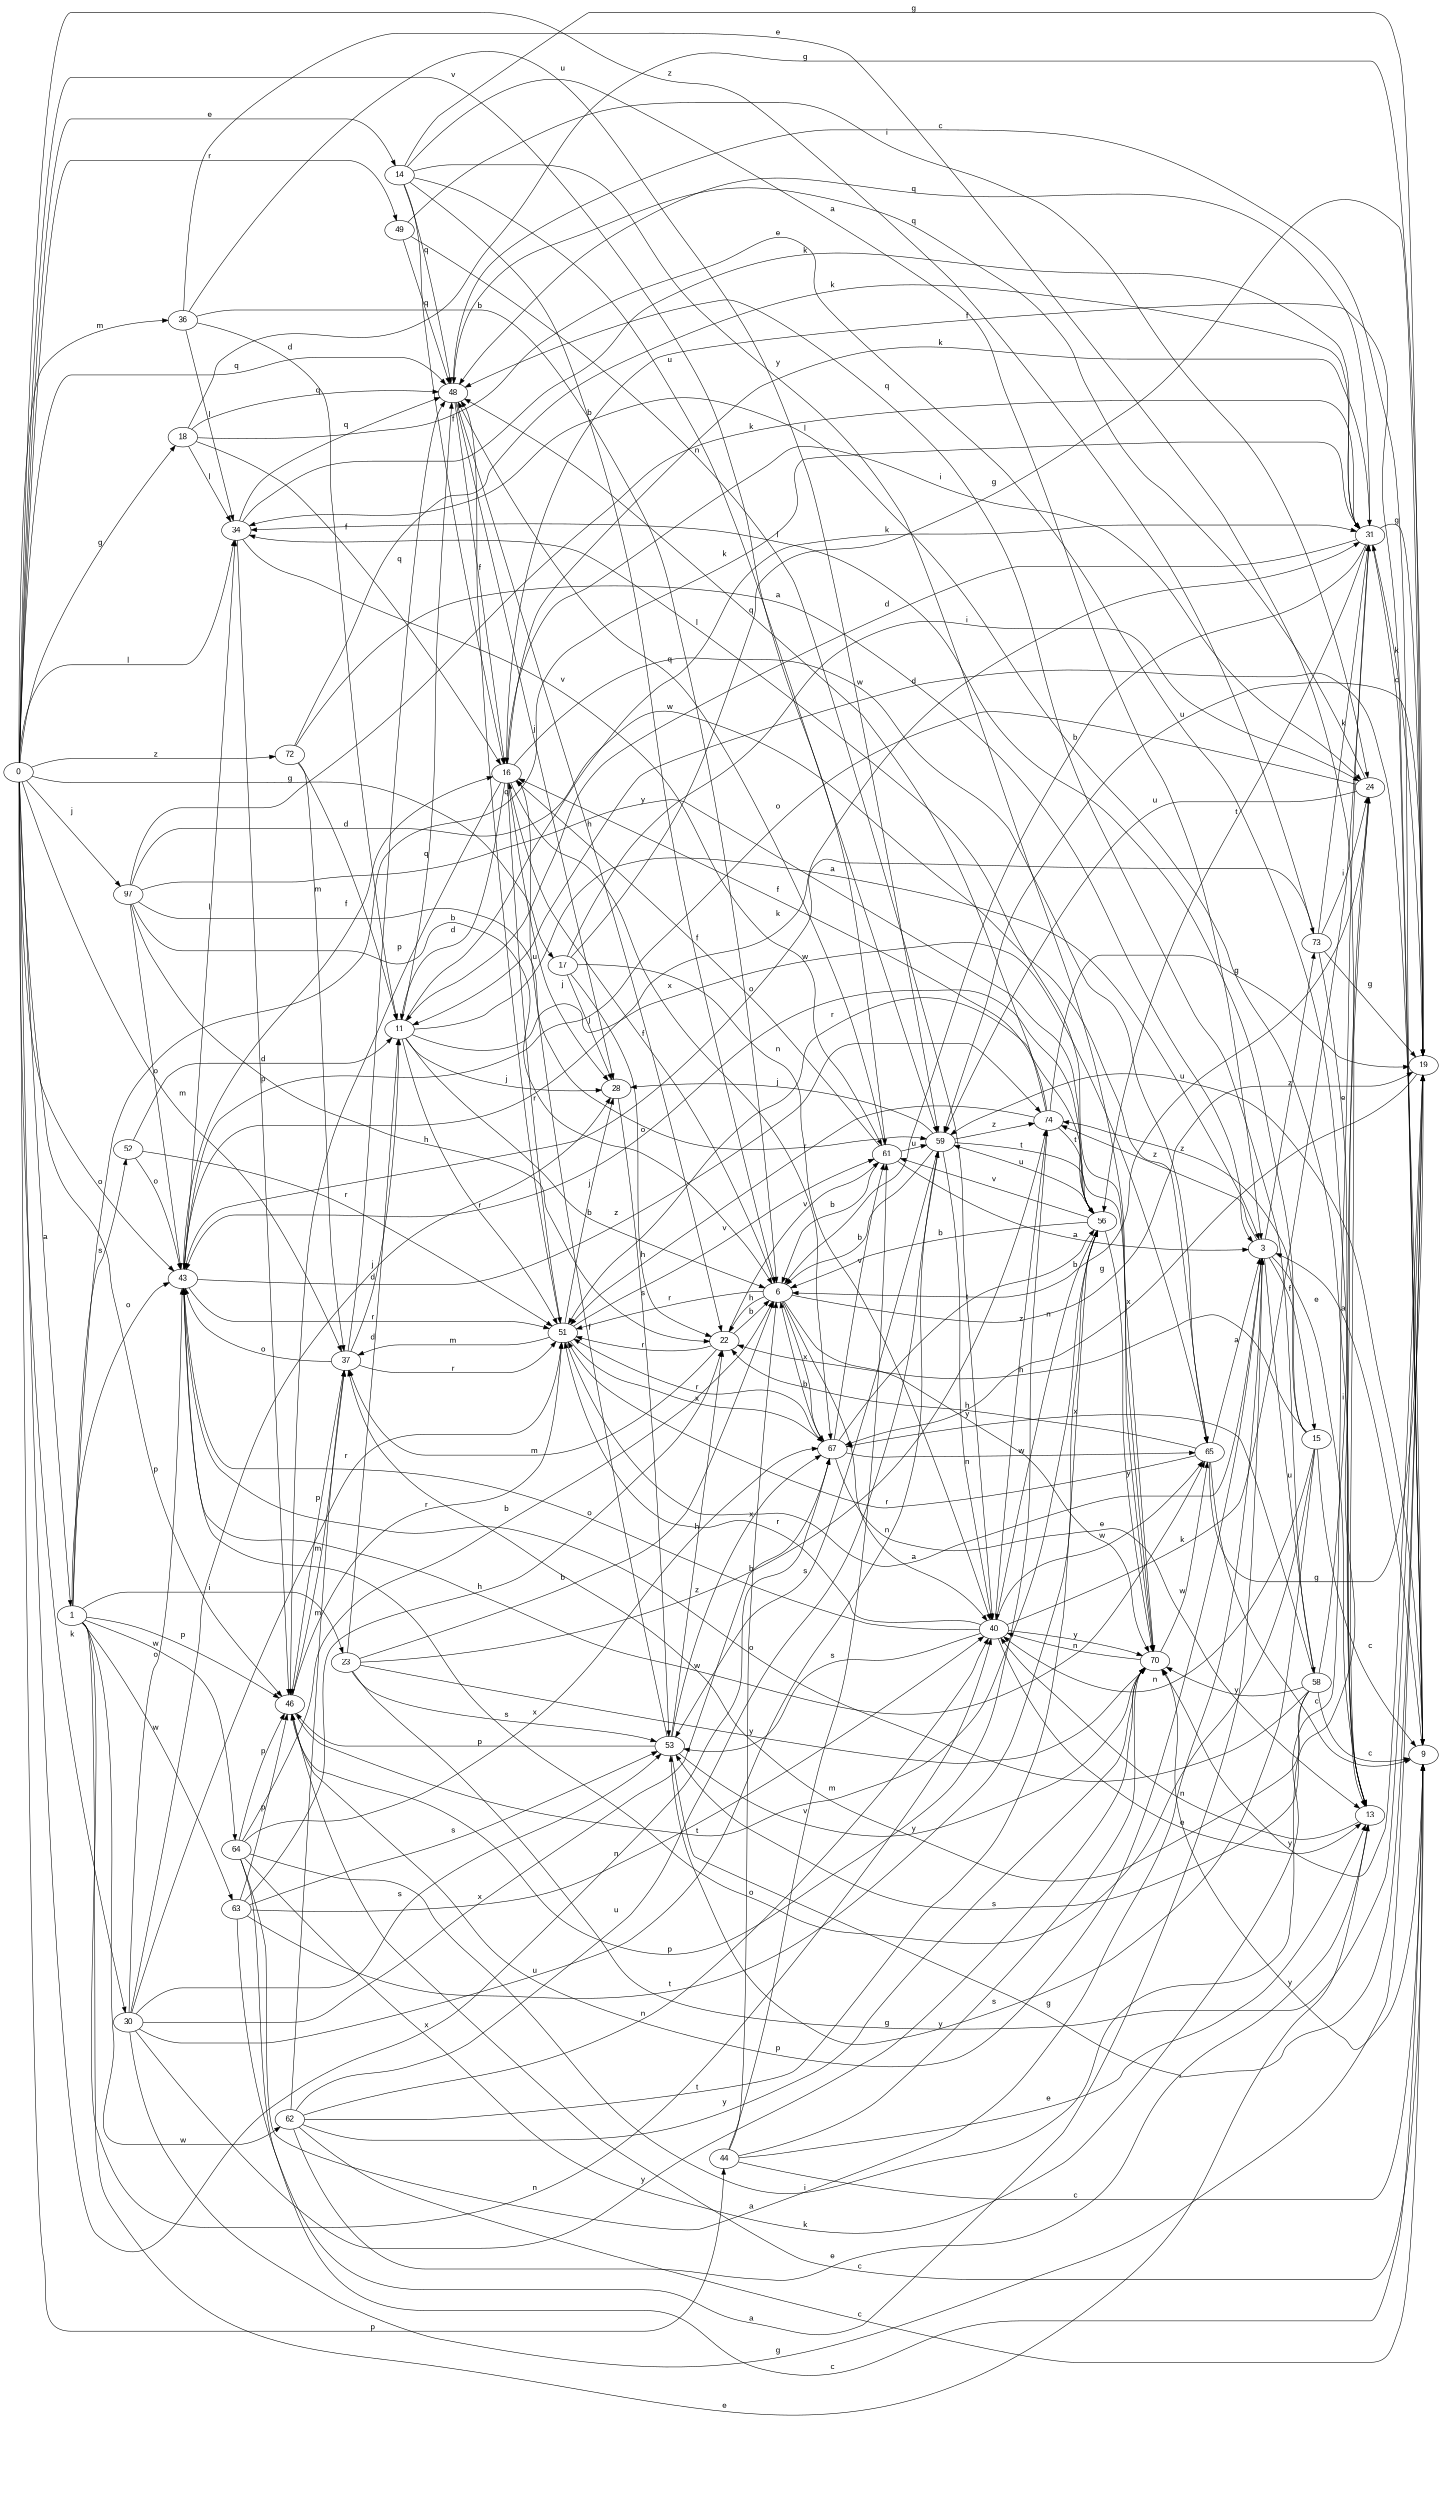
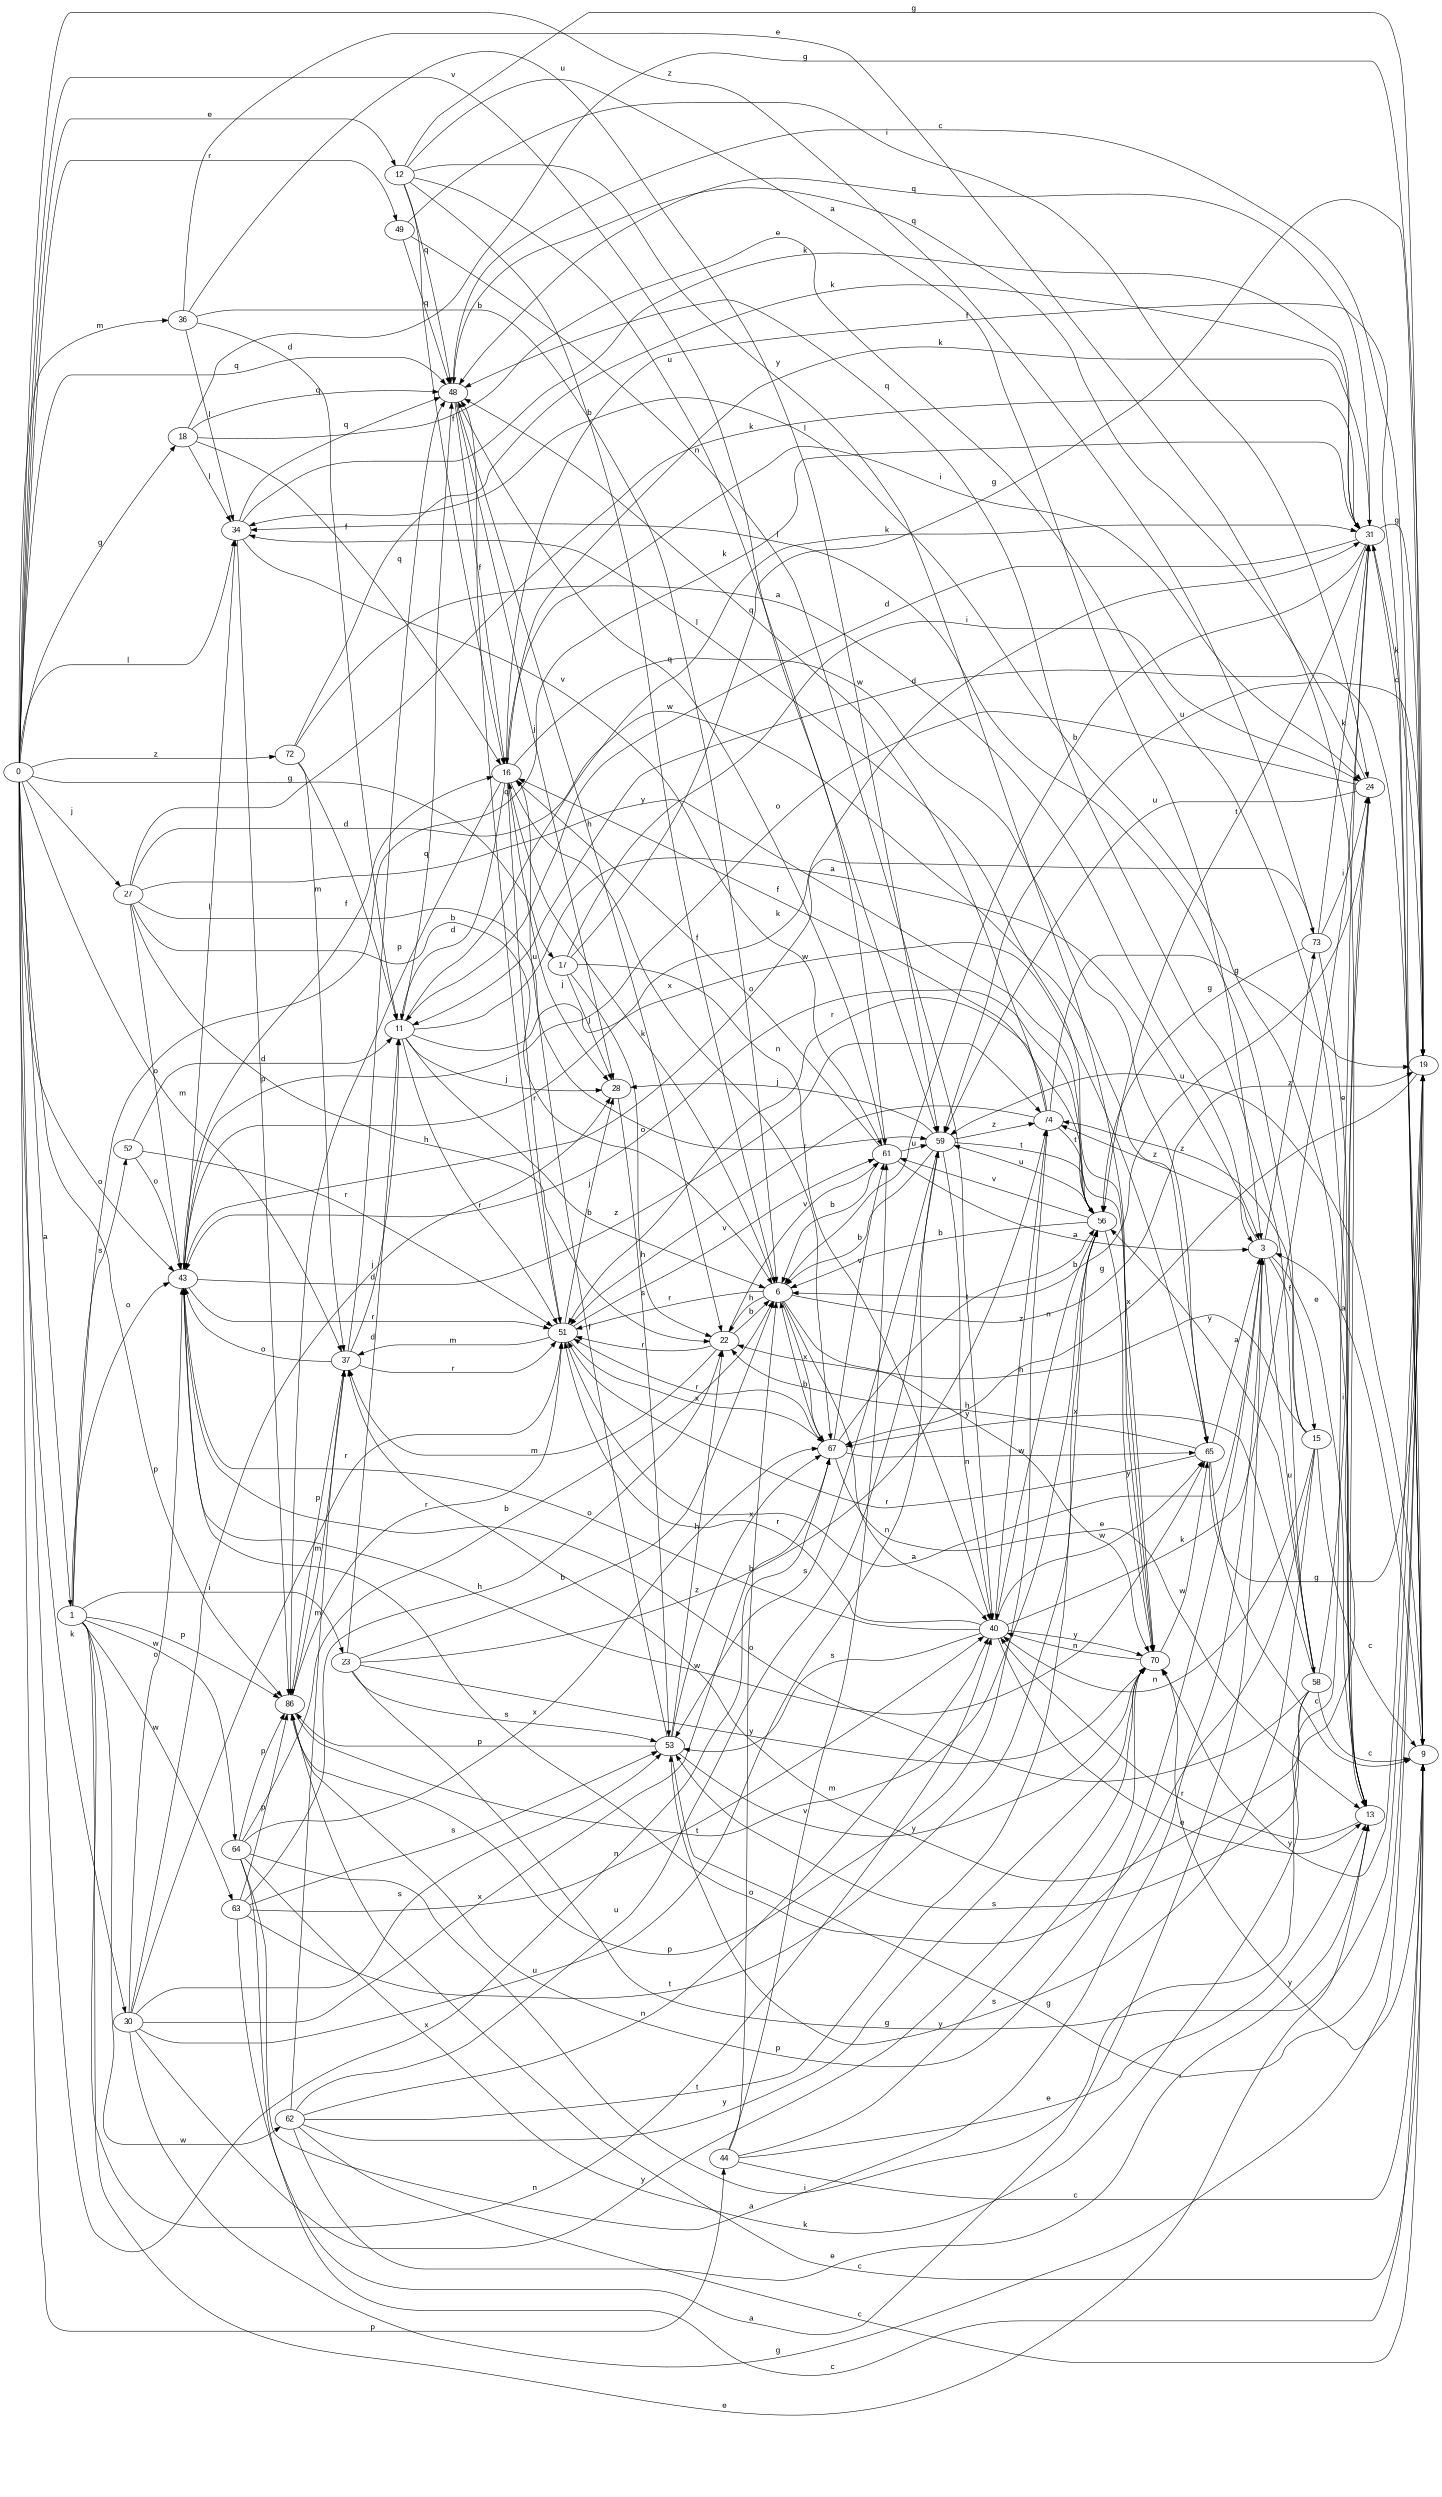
(400, 175) -> (400, 175)
(128, 895) -> (128, 895)
(1368, 1002) -> (1161, 1046)
(643, 1034) -> (643, 1034)
(1246, 1696) -> (1266, 1430)
(290, 1705) -> (290, 1705)
(1182, 1794) -> (1182, 1794)
